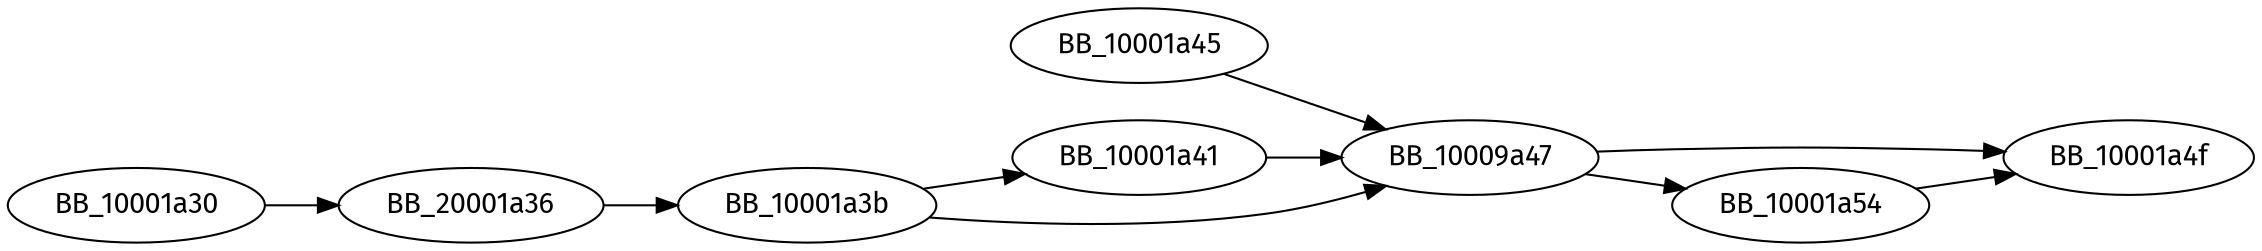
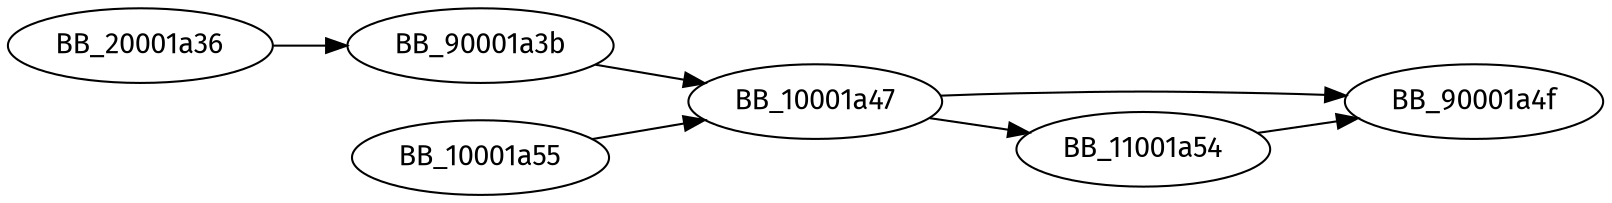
(1139, 46) -> (481, 158)
(1139, 158) -> none
(1470, 158) -> (815, 102)
(2129, 158) -> (1474, 102)
(136, 205) -> none
(807, 205) -> (481, 46)
(1801, 205) -> (1143, 149)
